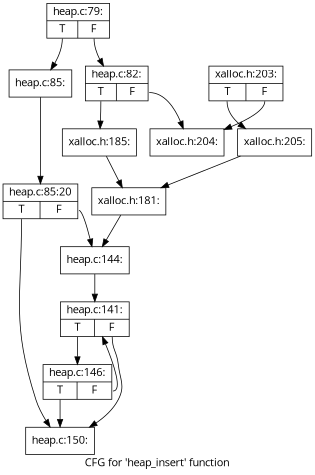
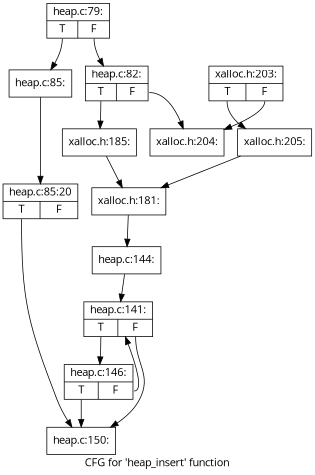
(86, 224) -> none
